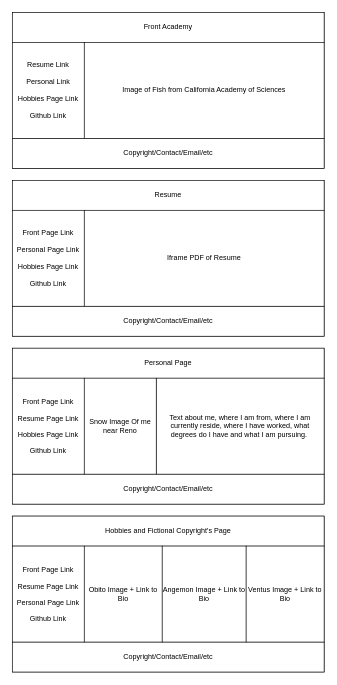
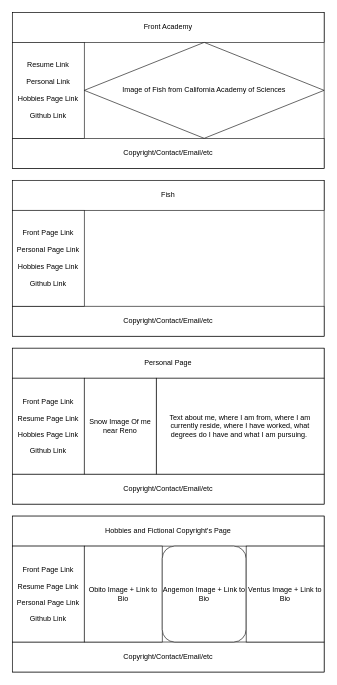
(204, 90) -> (204, 90)
(168, 195) -> (168, 195)
(204, 258) -> none
(204, 594) -> (204, 594)
